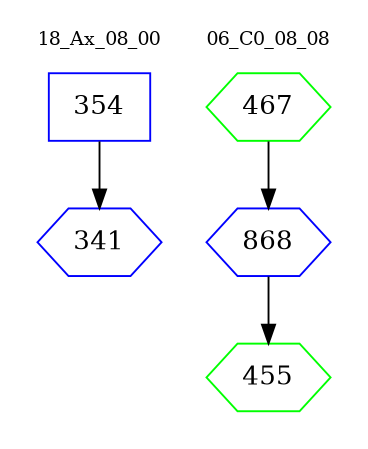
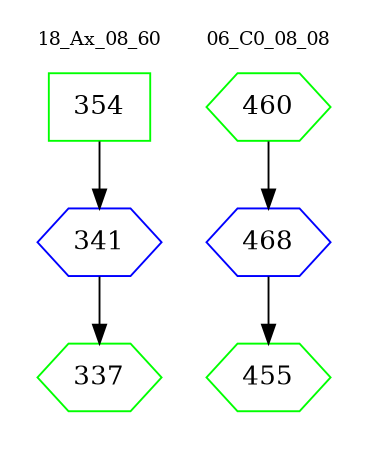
(100, 40) -> (100, 40)
(100, 107) -> (100, 107)
(269, 107) -> (269, 107)
(269, 242) -> (269, 242)
none -> (100, 377)
